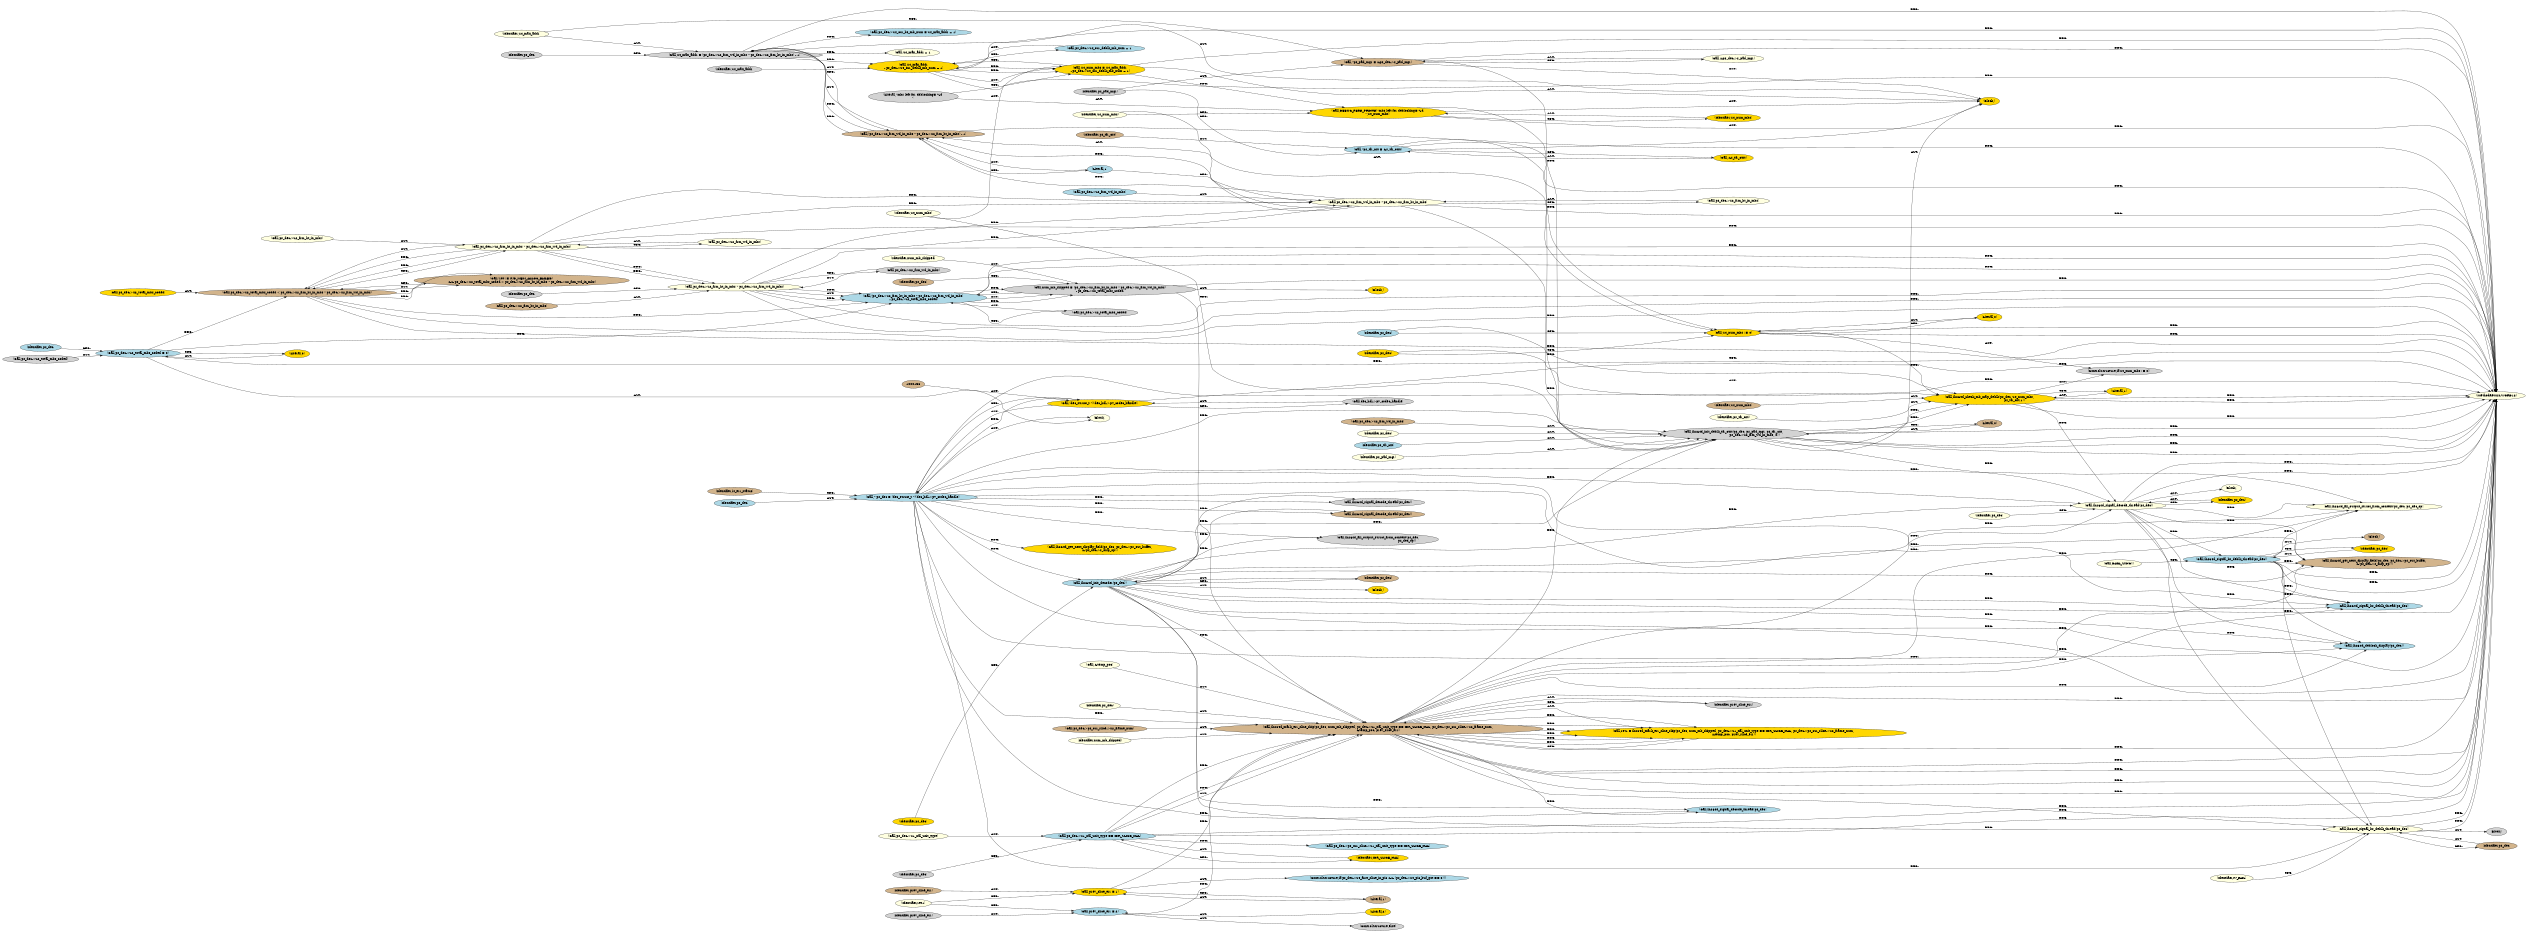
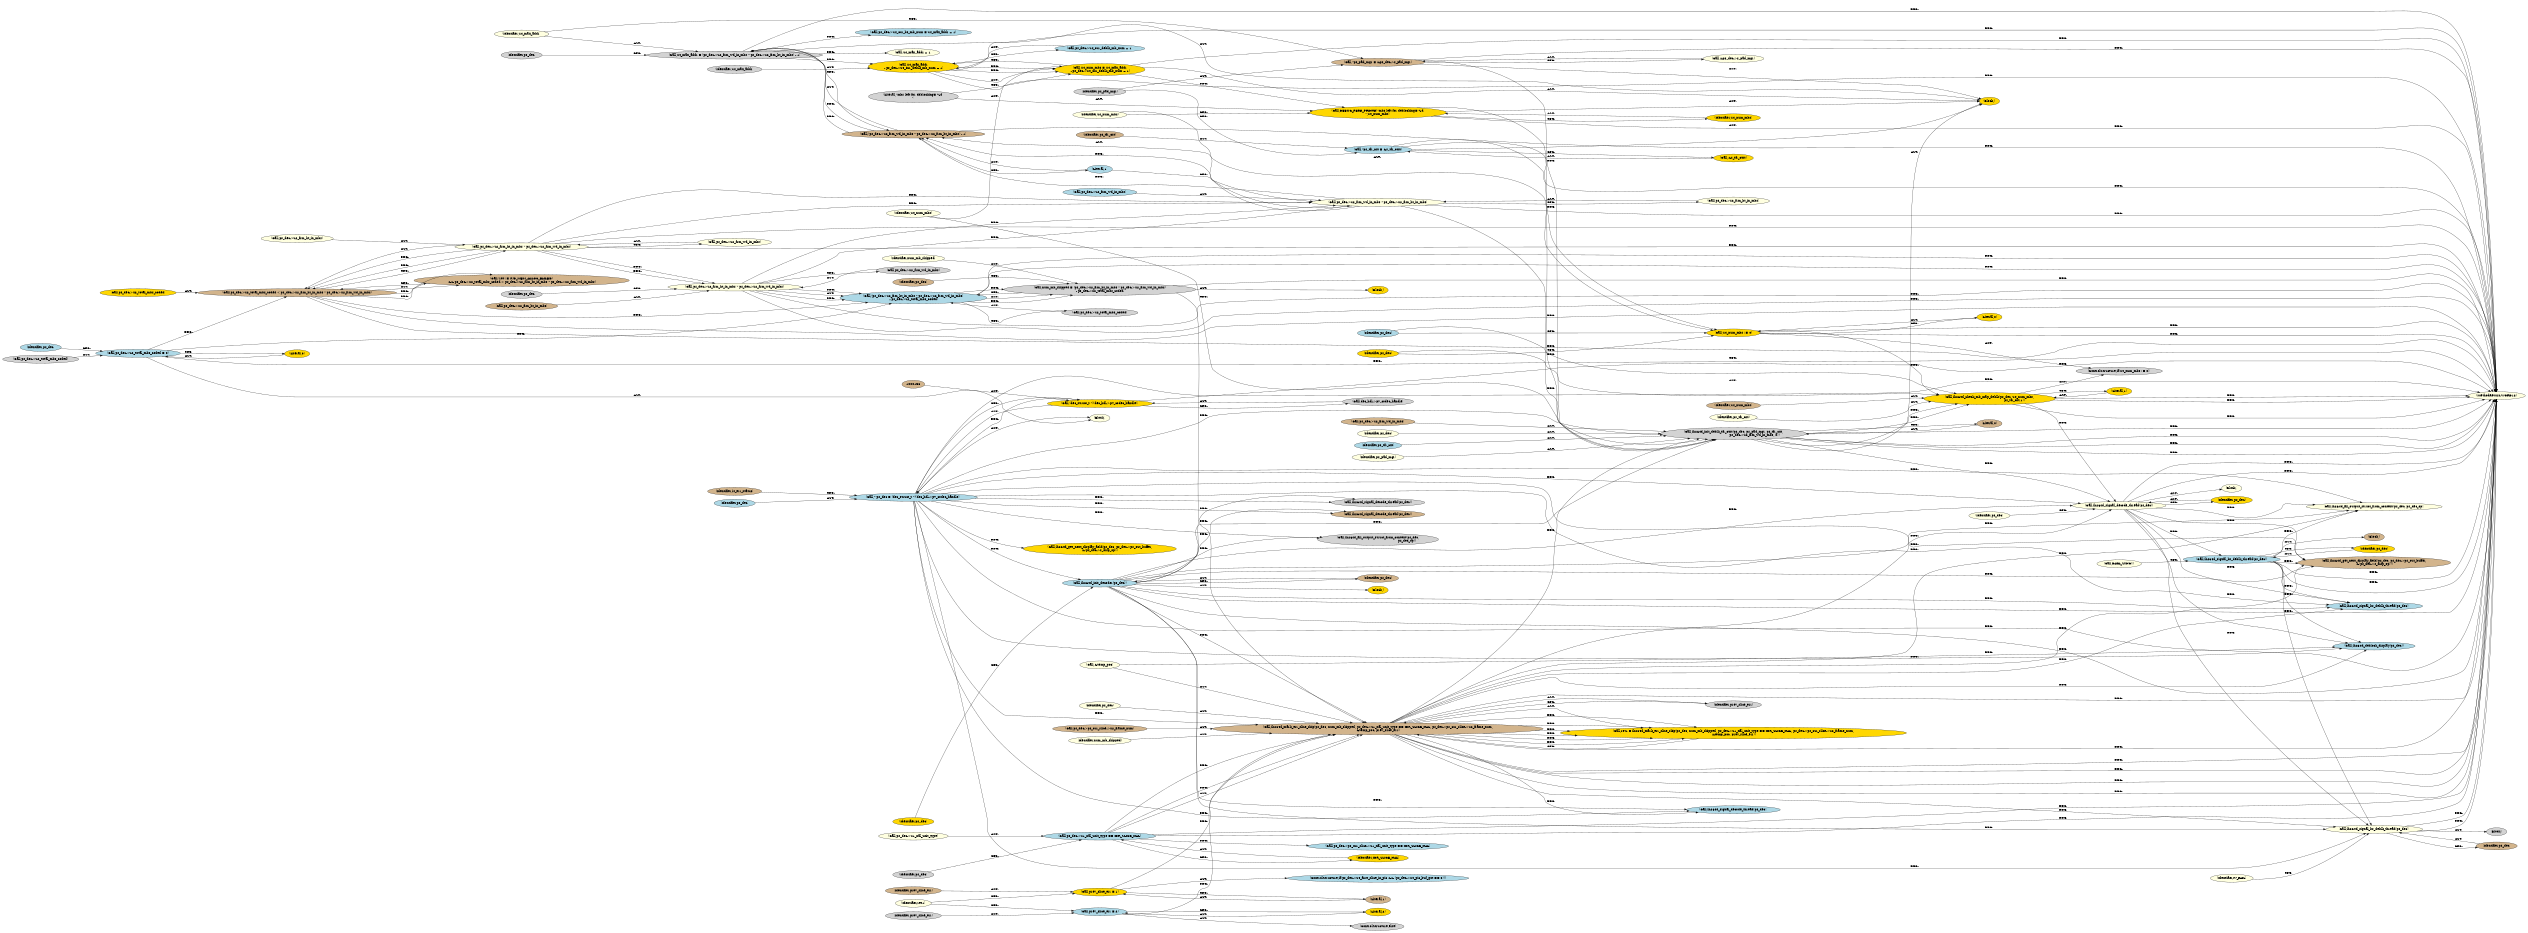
(1724, 612) -> (1605, 660)
none -> (1245, 912)
